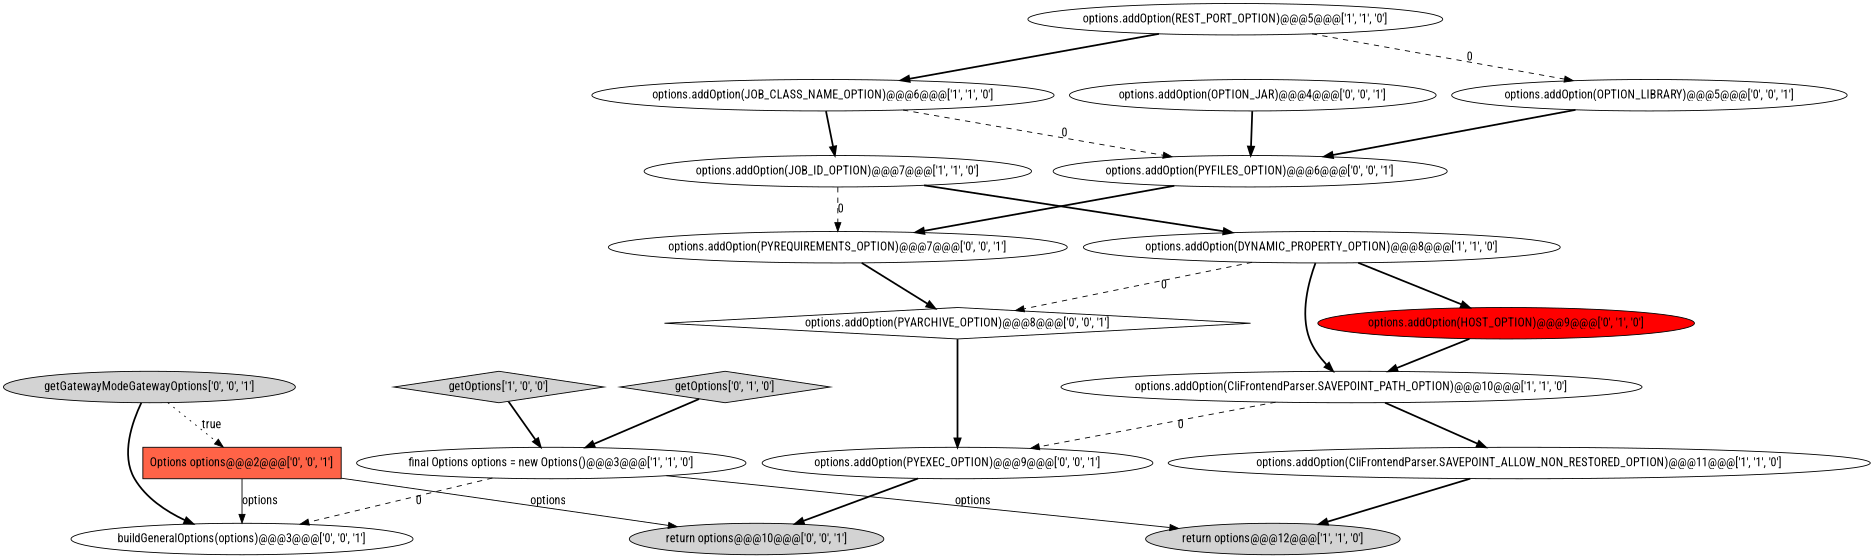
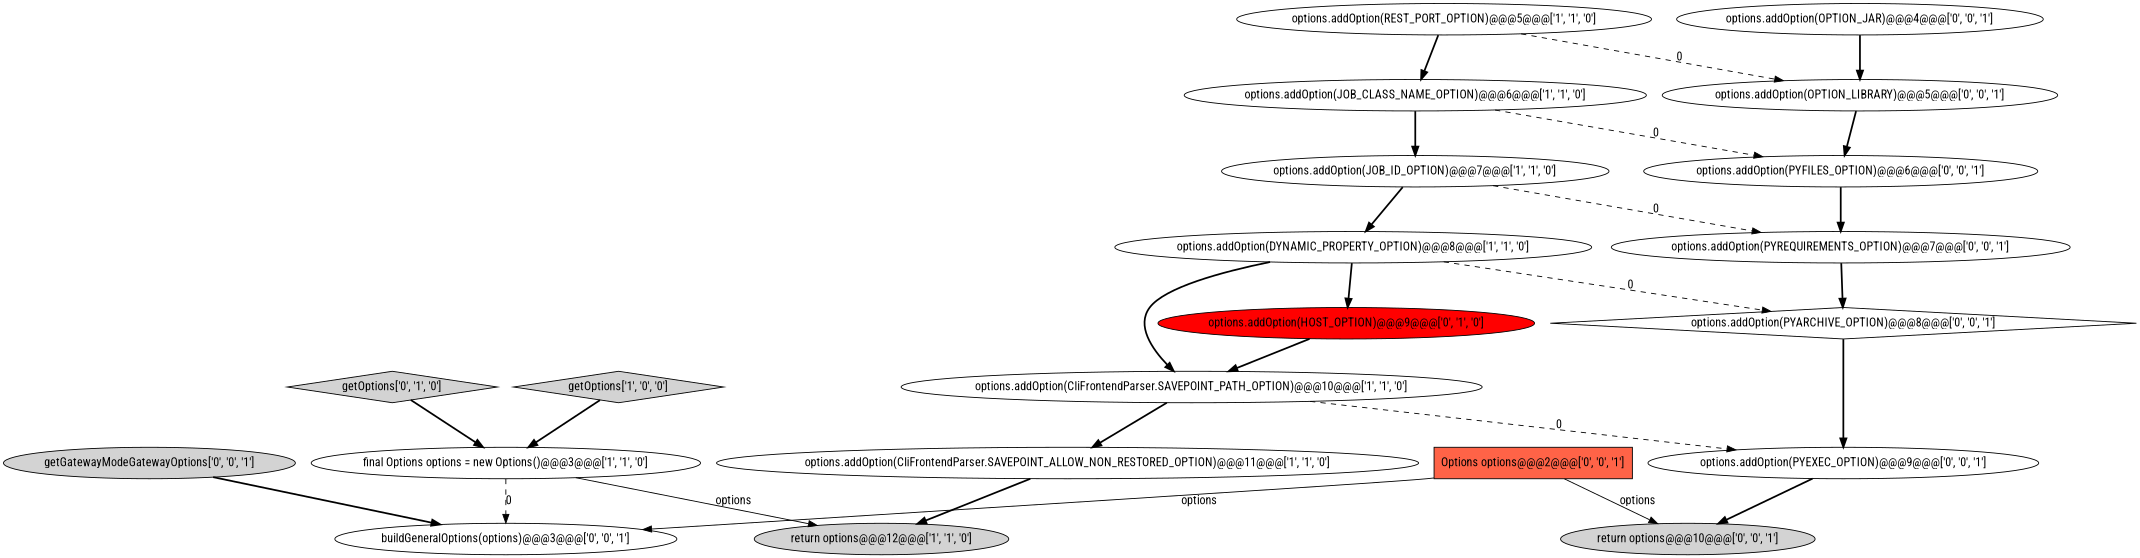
(1252, 129) -> (1860, 53)
(192, 422) -> none
